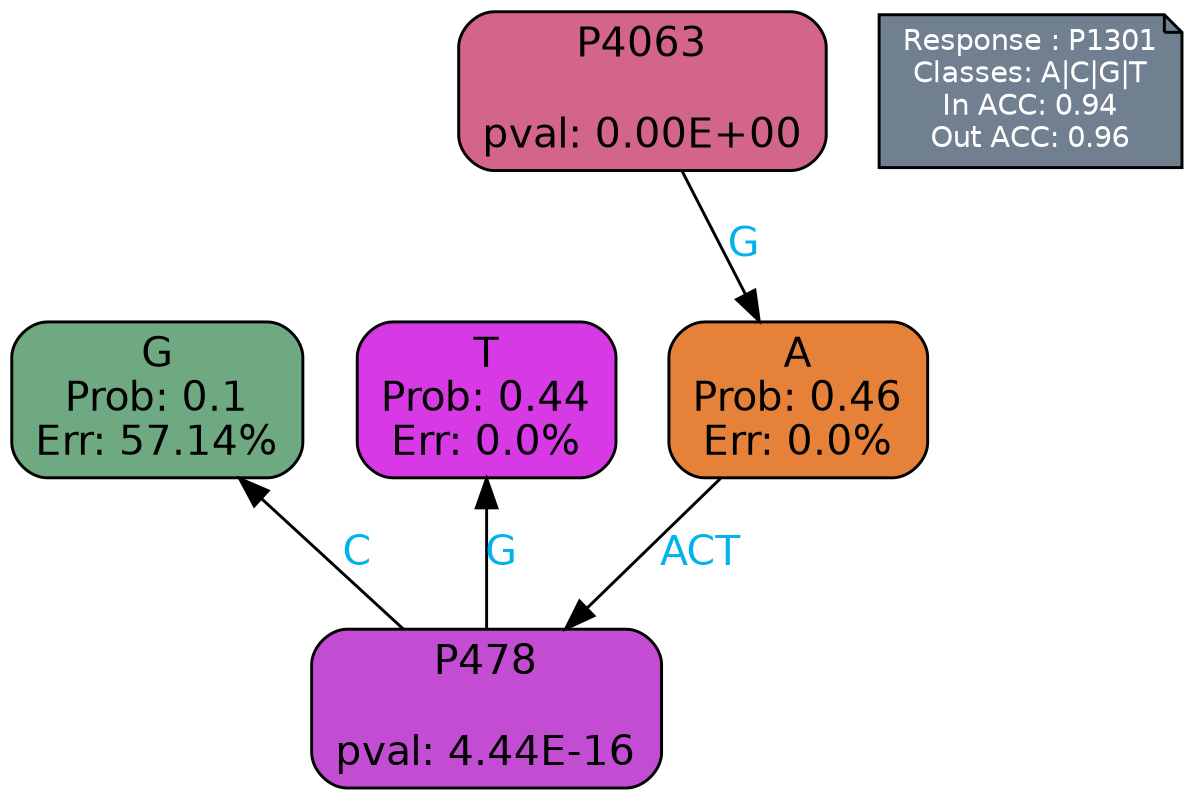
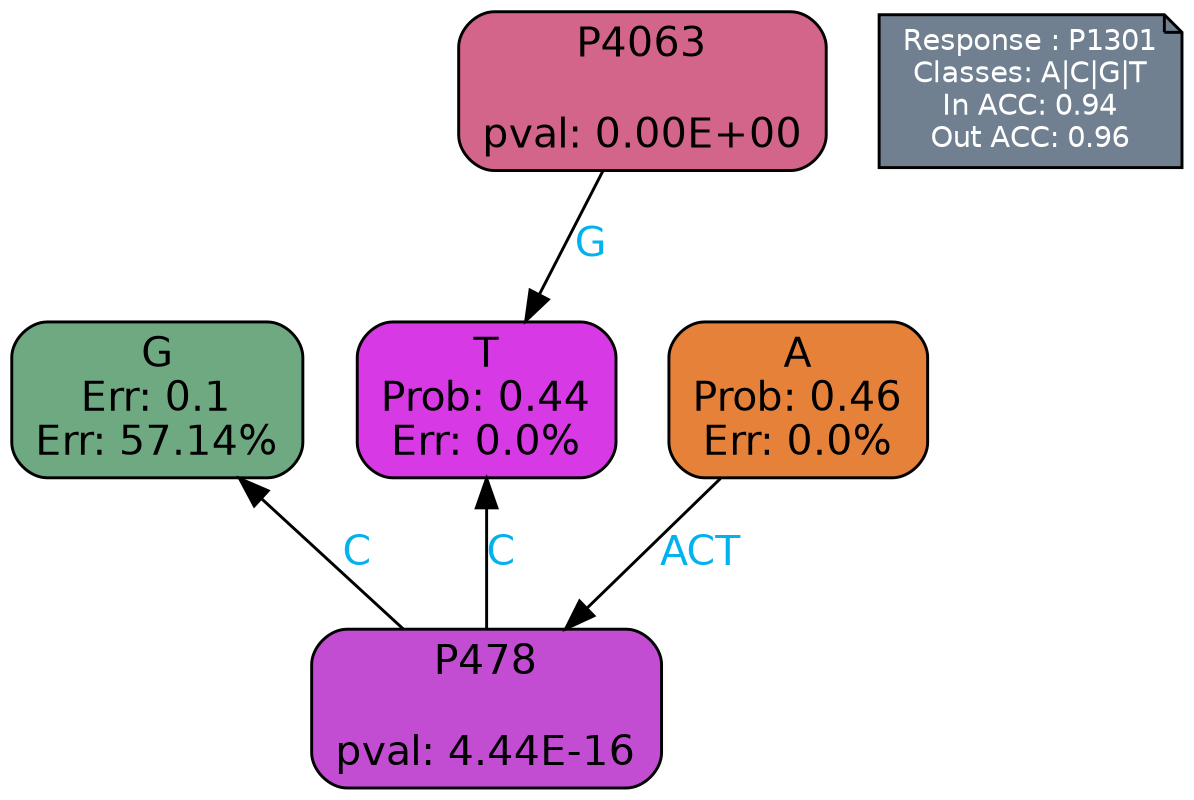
(714, 233) -> (571, 233)
(157, 400) -> (157, 400)
(501, 554) -> (501, 554)
